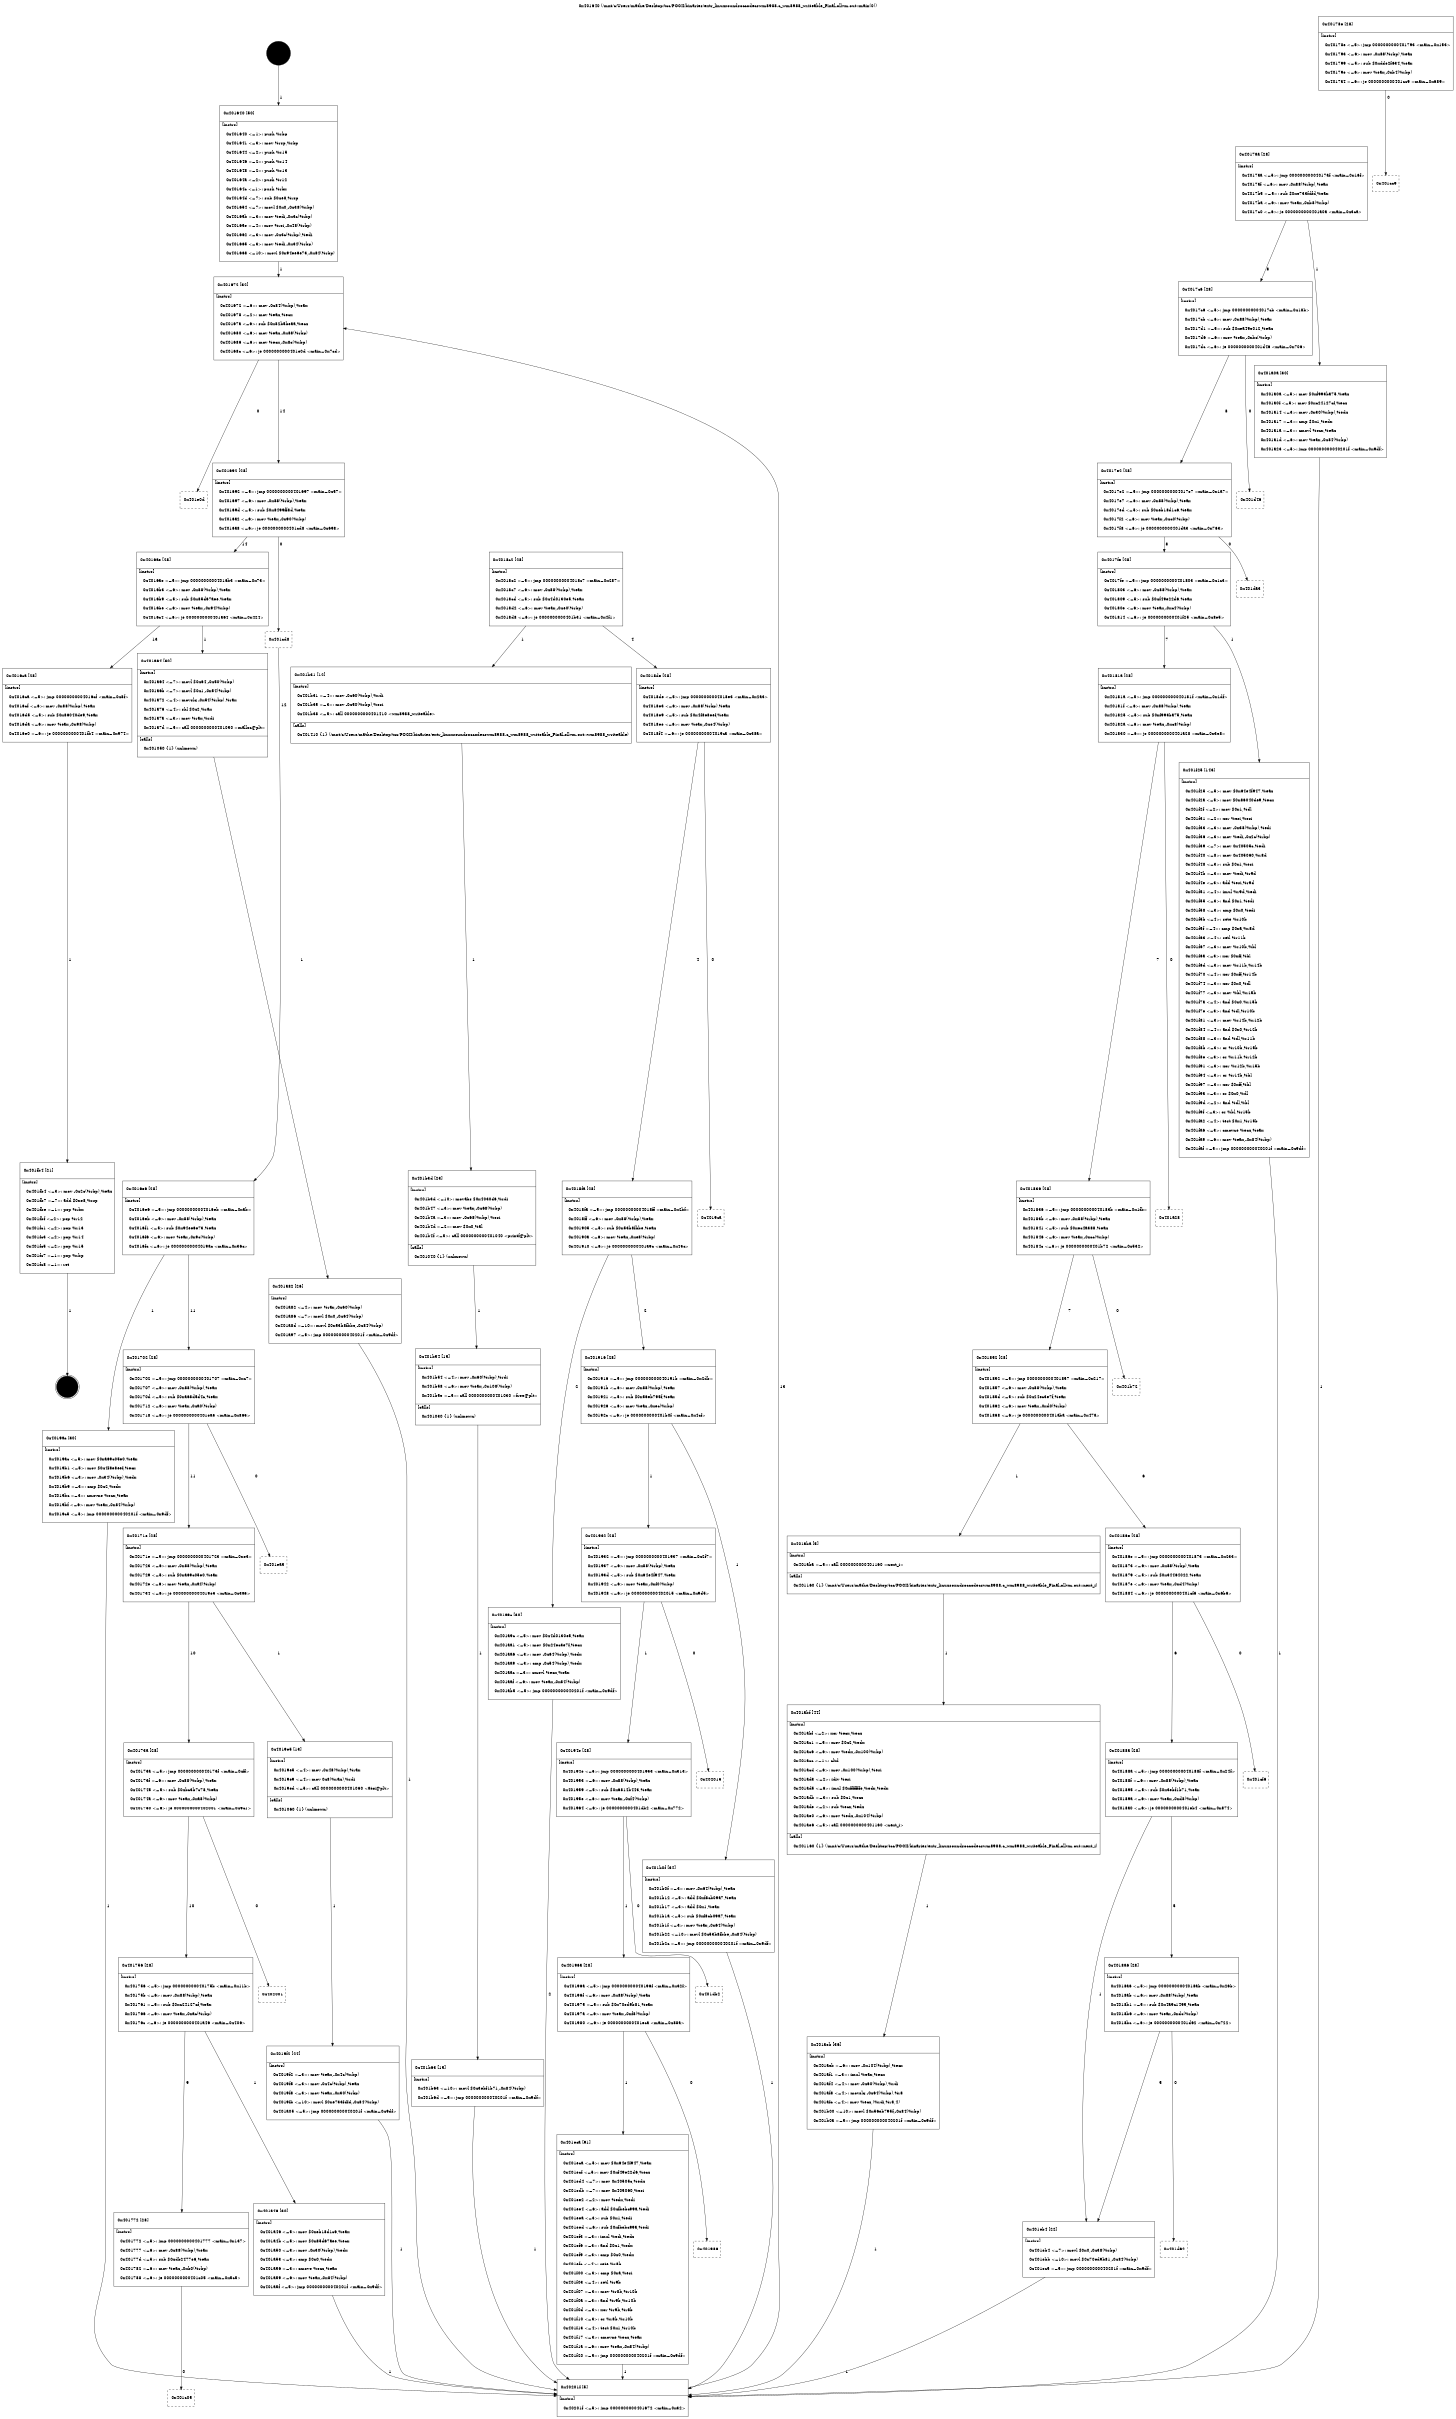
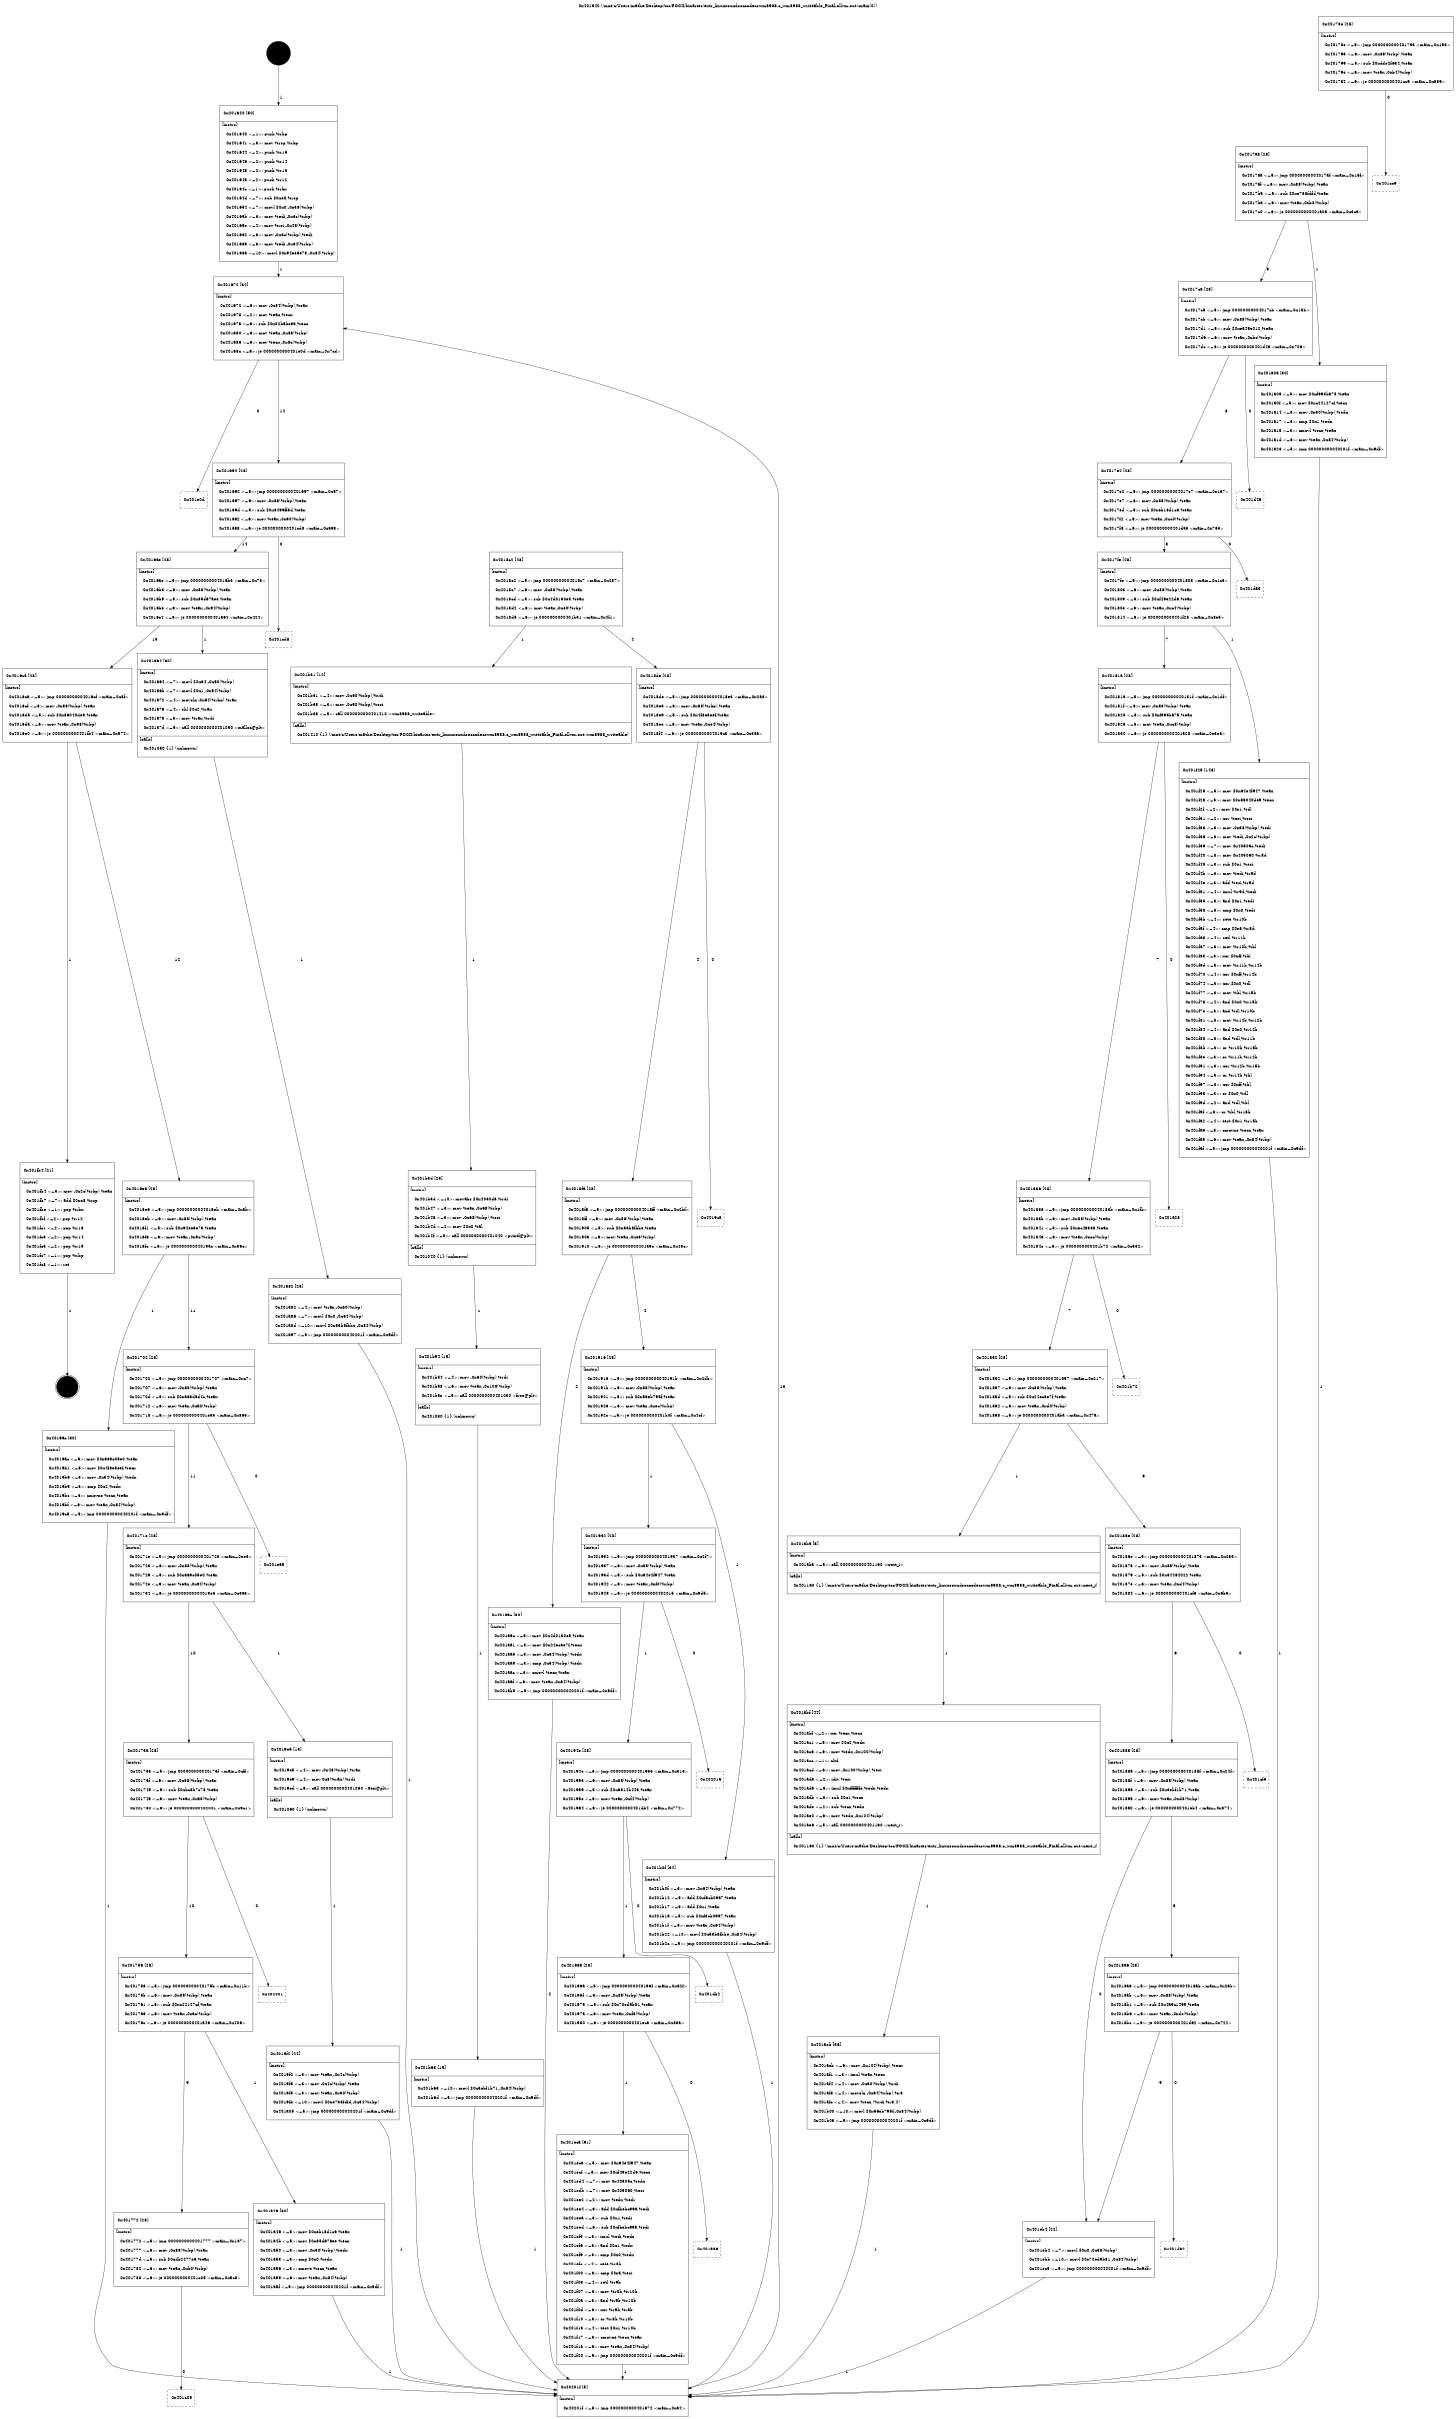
(281, 916) -> (127, 960)
(1100, 1995) -> (1100, 1995)
